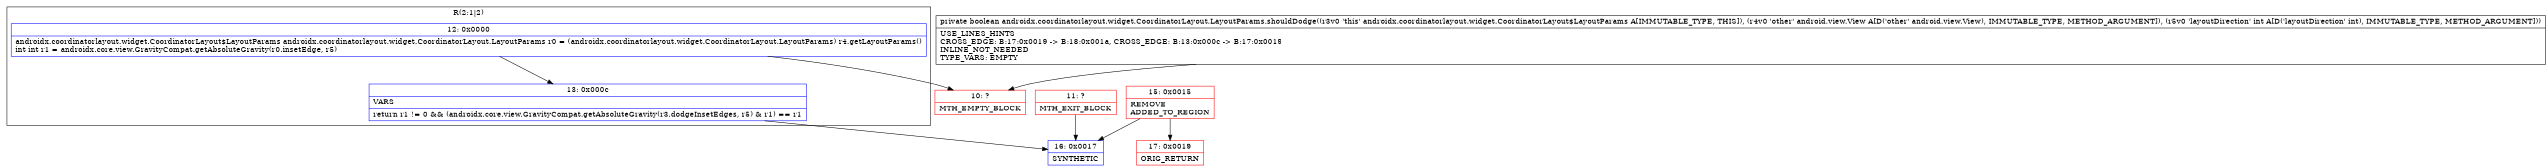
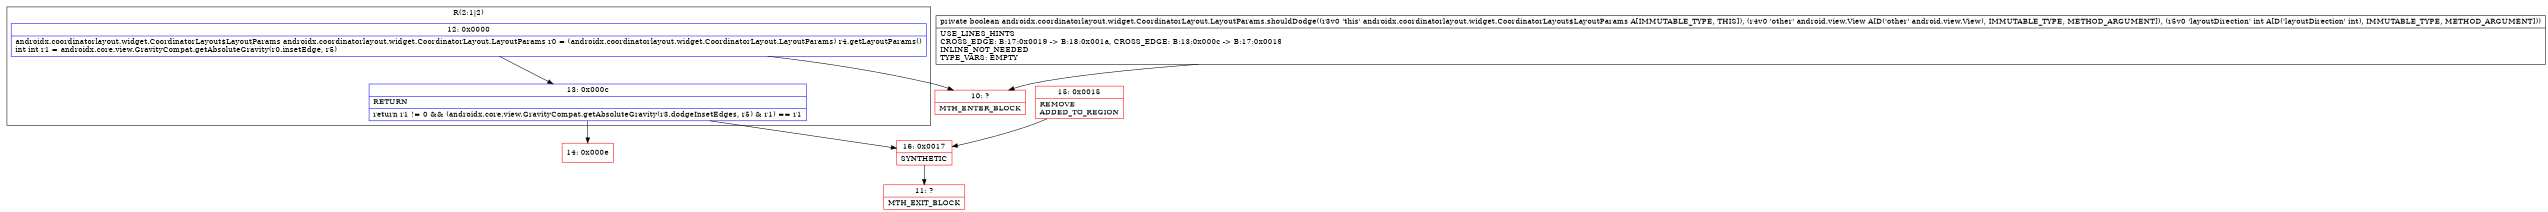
(384, 102) -> (391, 102)
(980, 108) -> (980, 108)
(1076, 125) -> (924, 172)
none -> (588, 153)
(1076, 153) -> (924, 153)
(1170, 153) -> none
